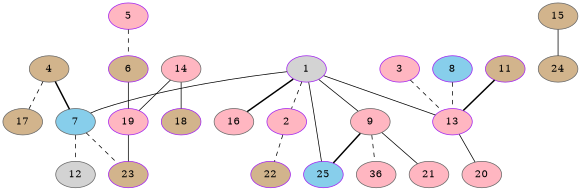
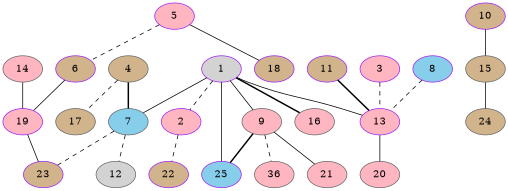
none -> (485, 16)
(181, 95) -> (224, 42)
